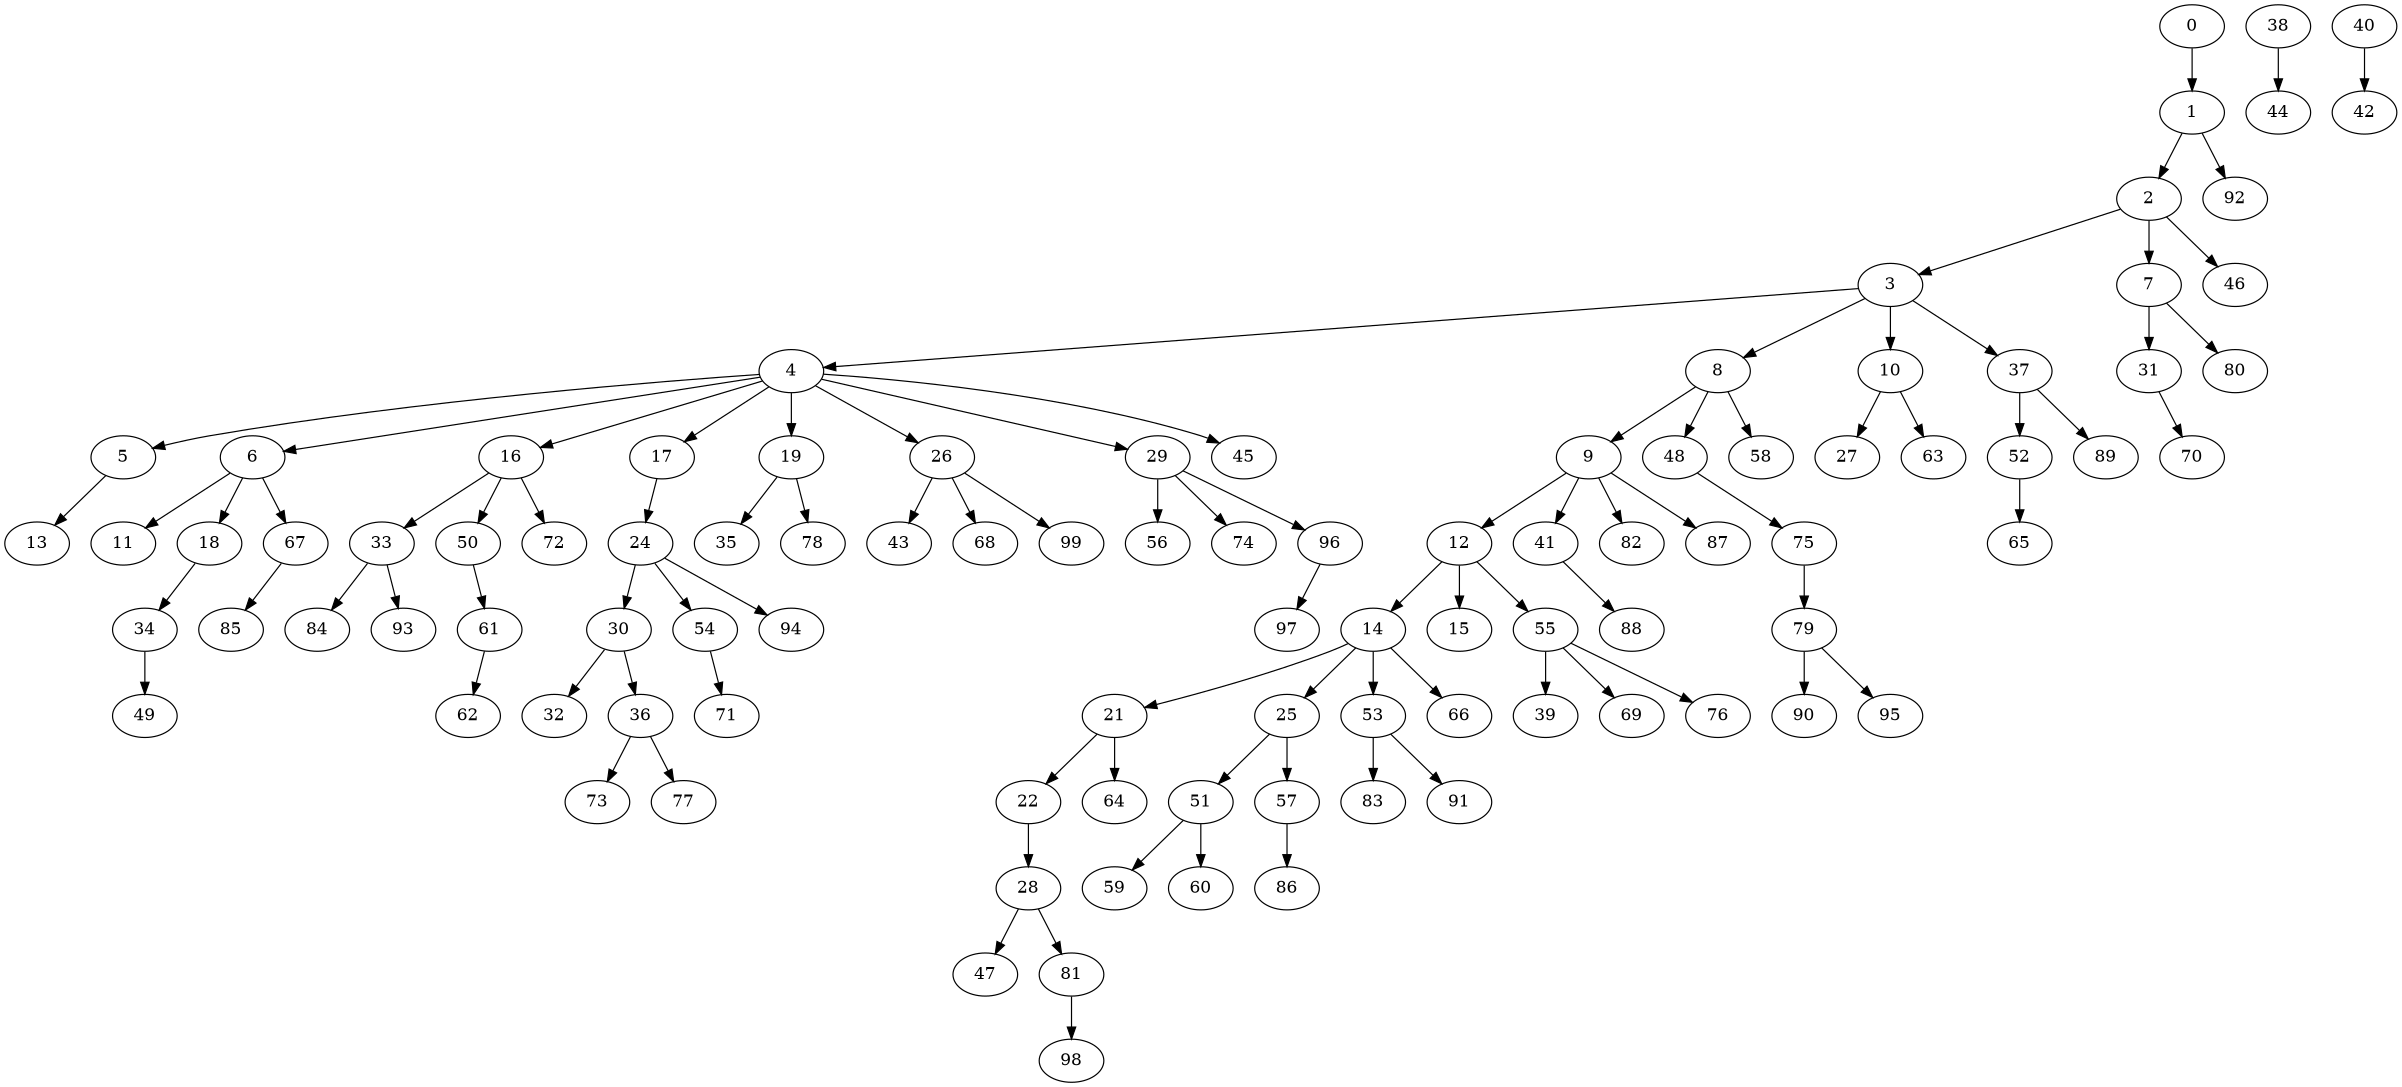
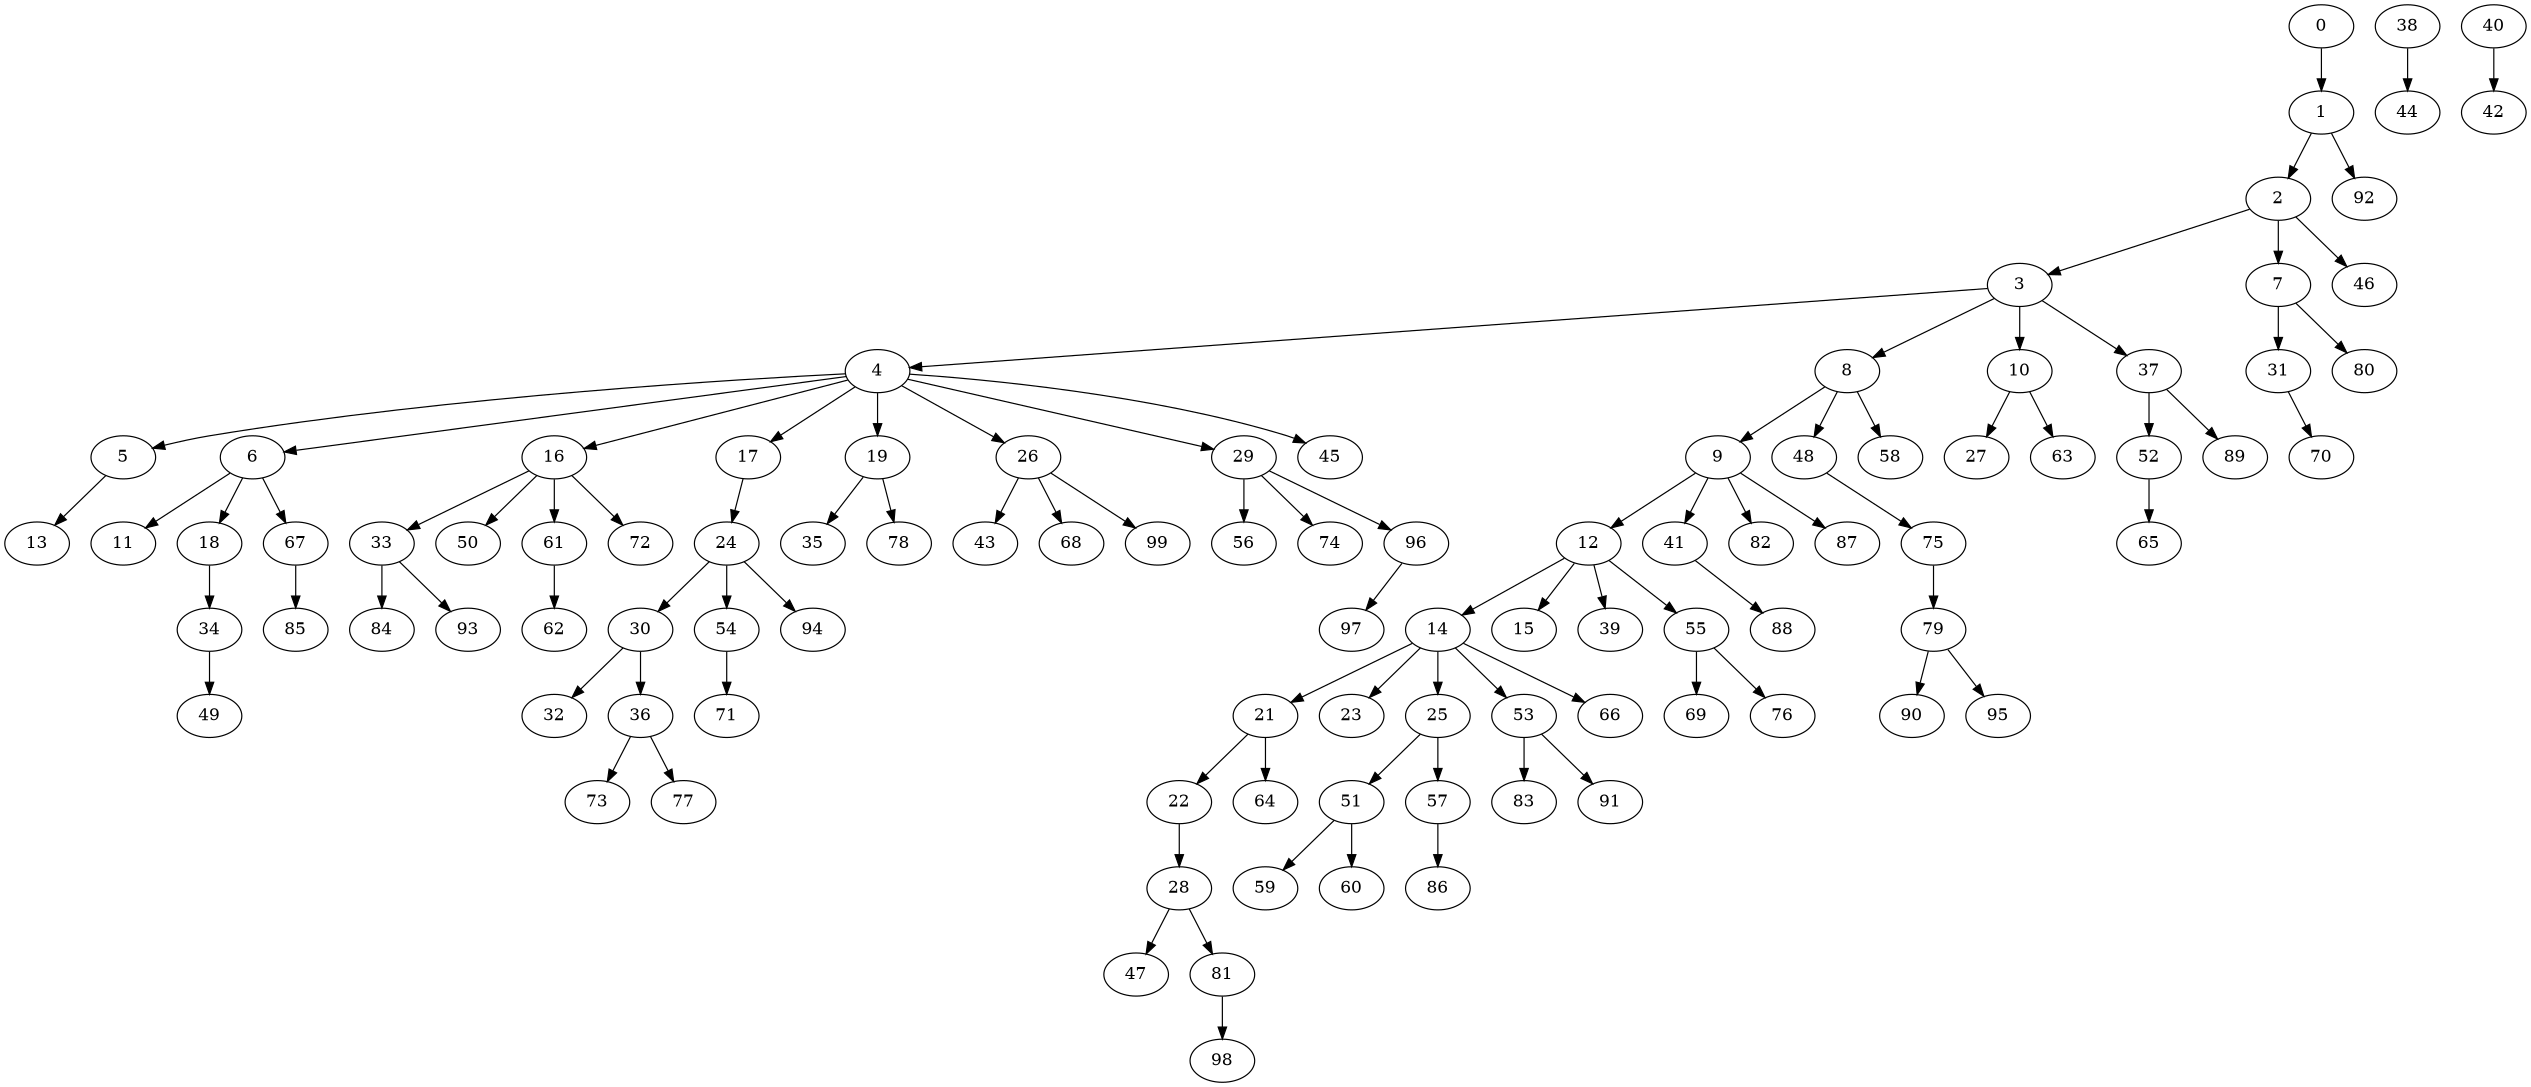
(477, 581) -> (554, 495)
(1546, 667) -> (1598, 581)
none -> (1352, 716)
